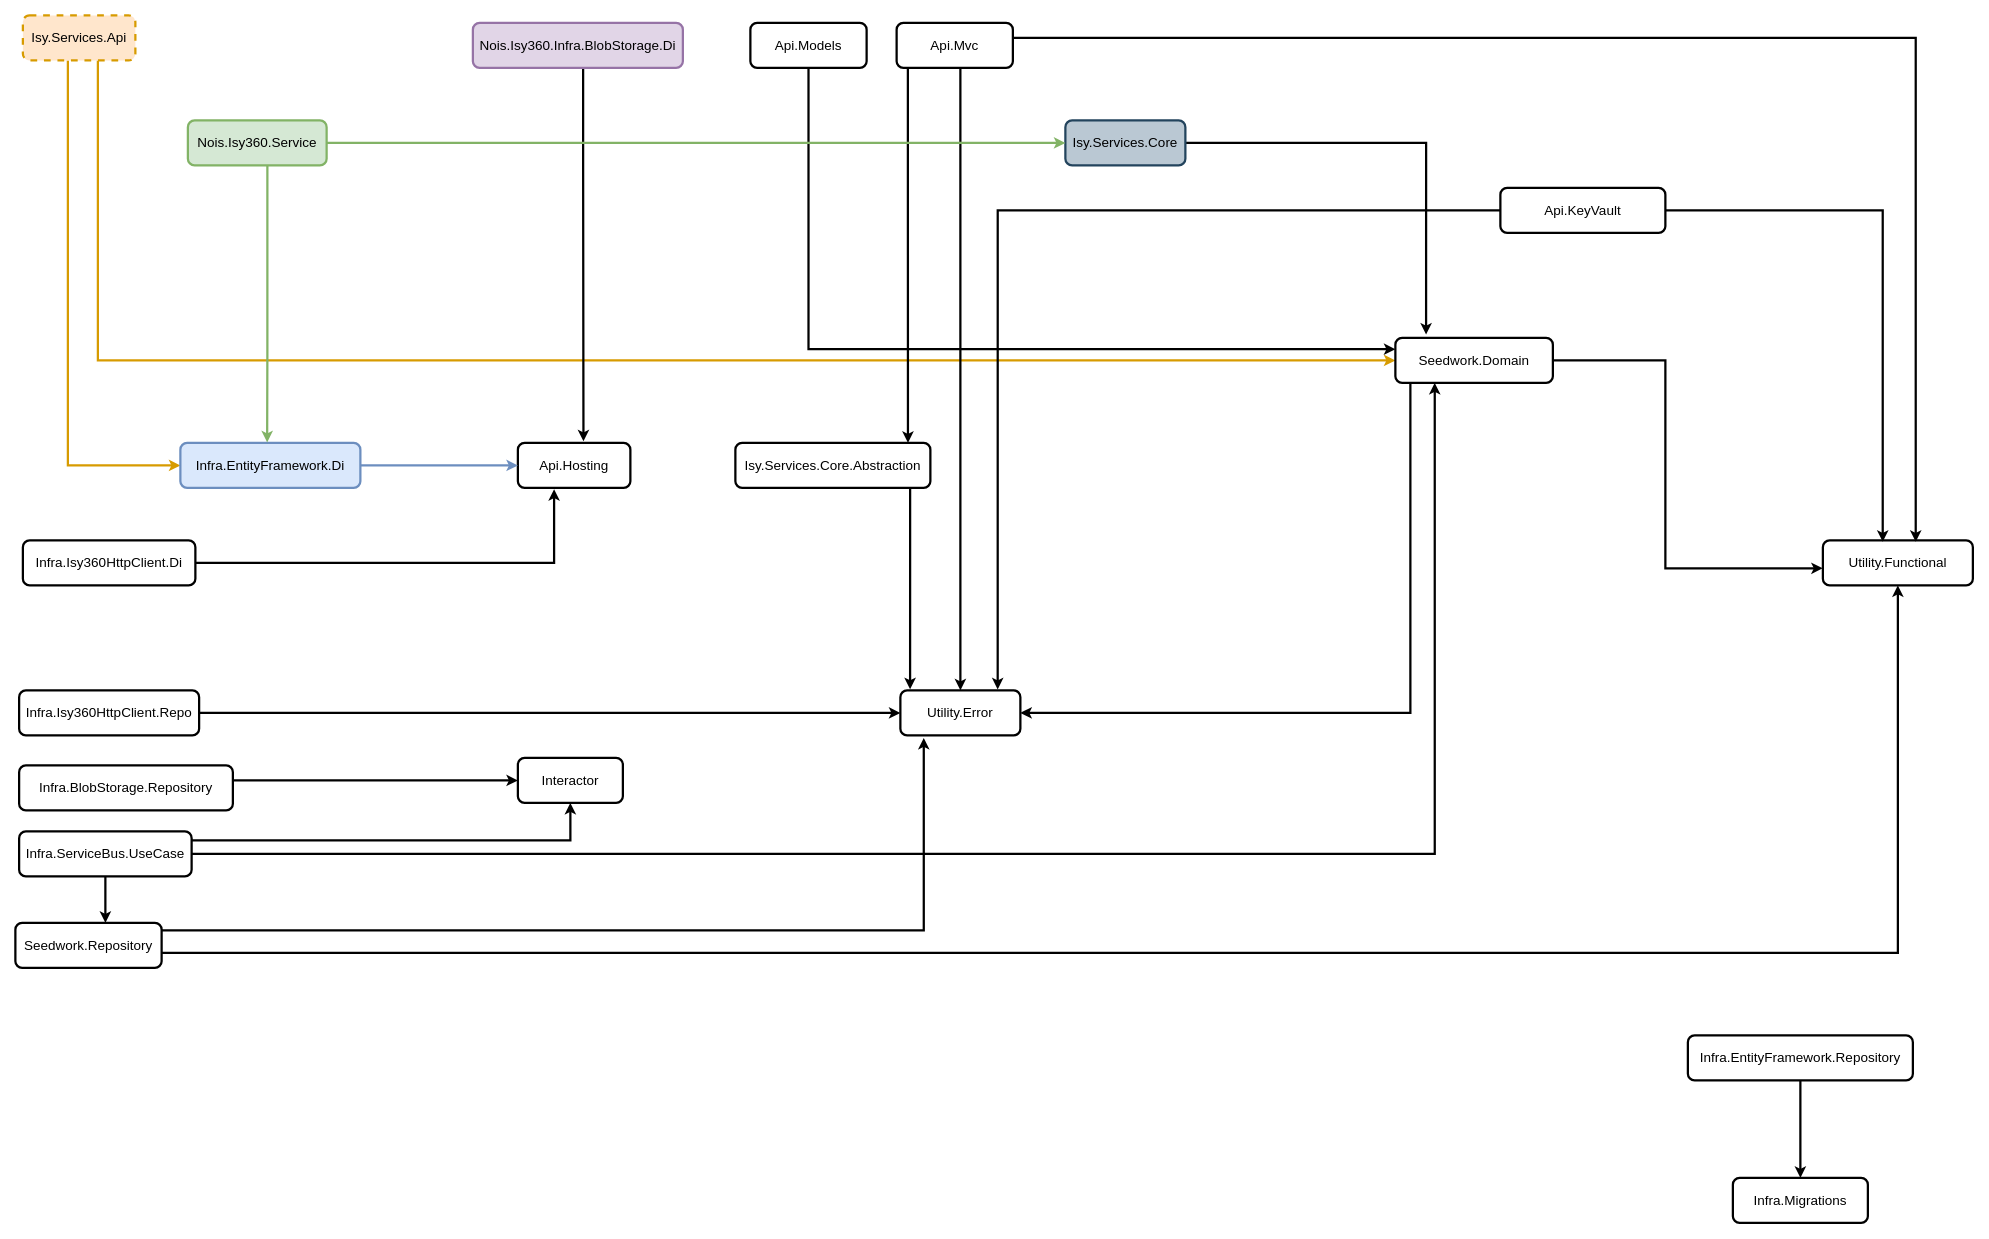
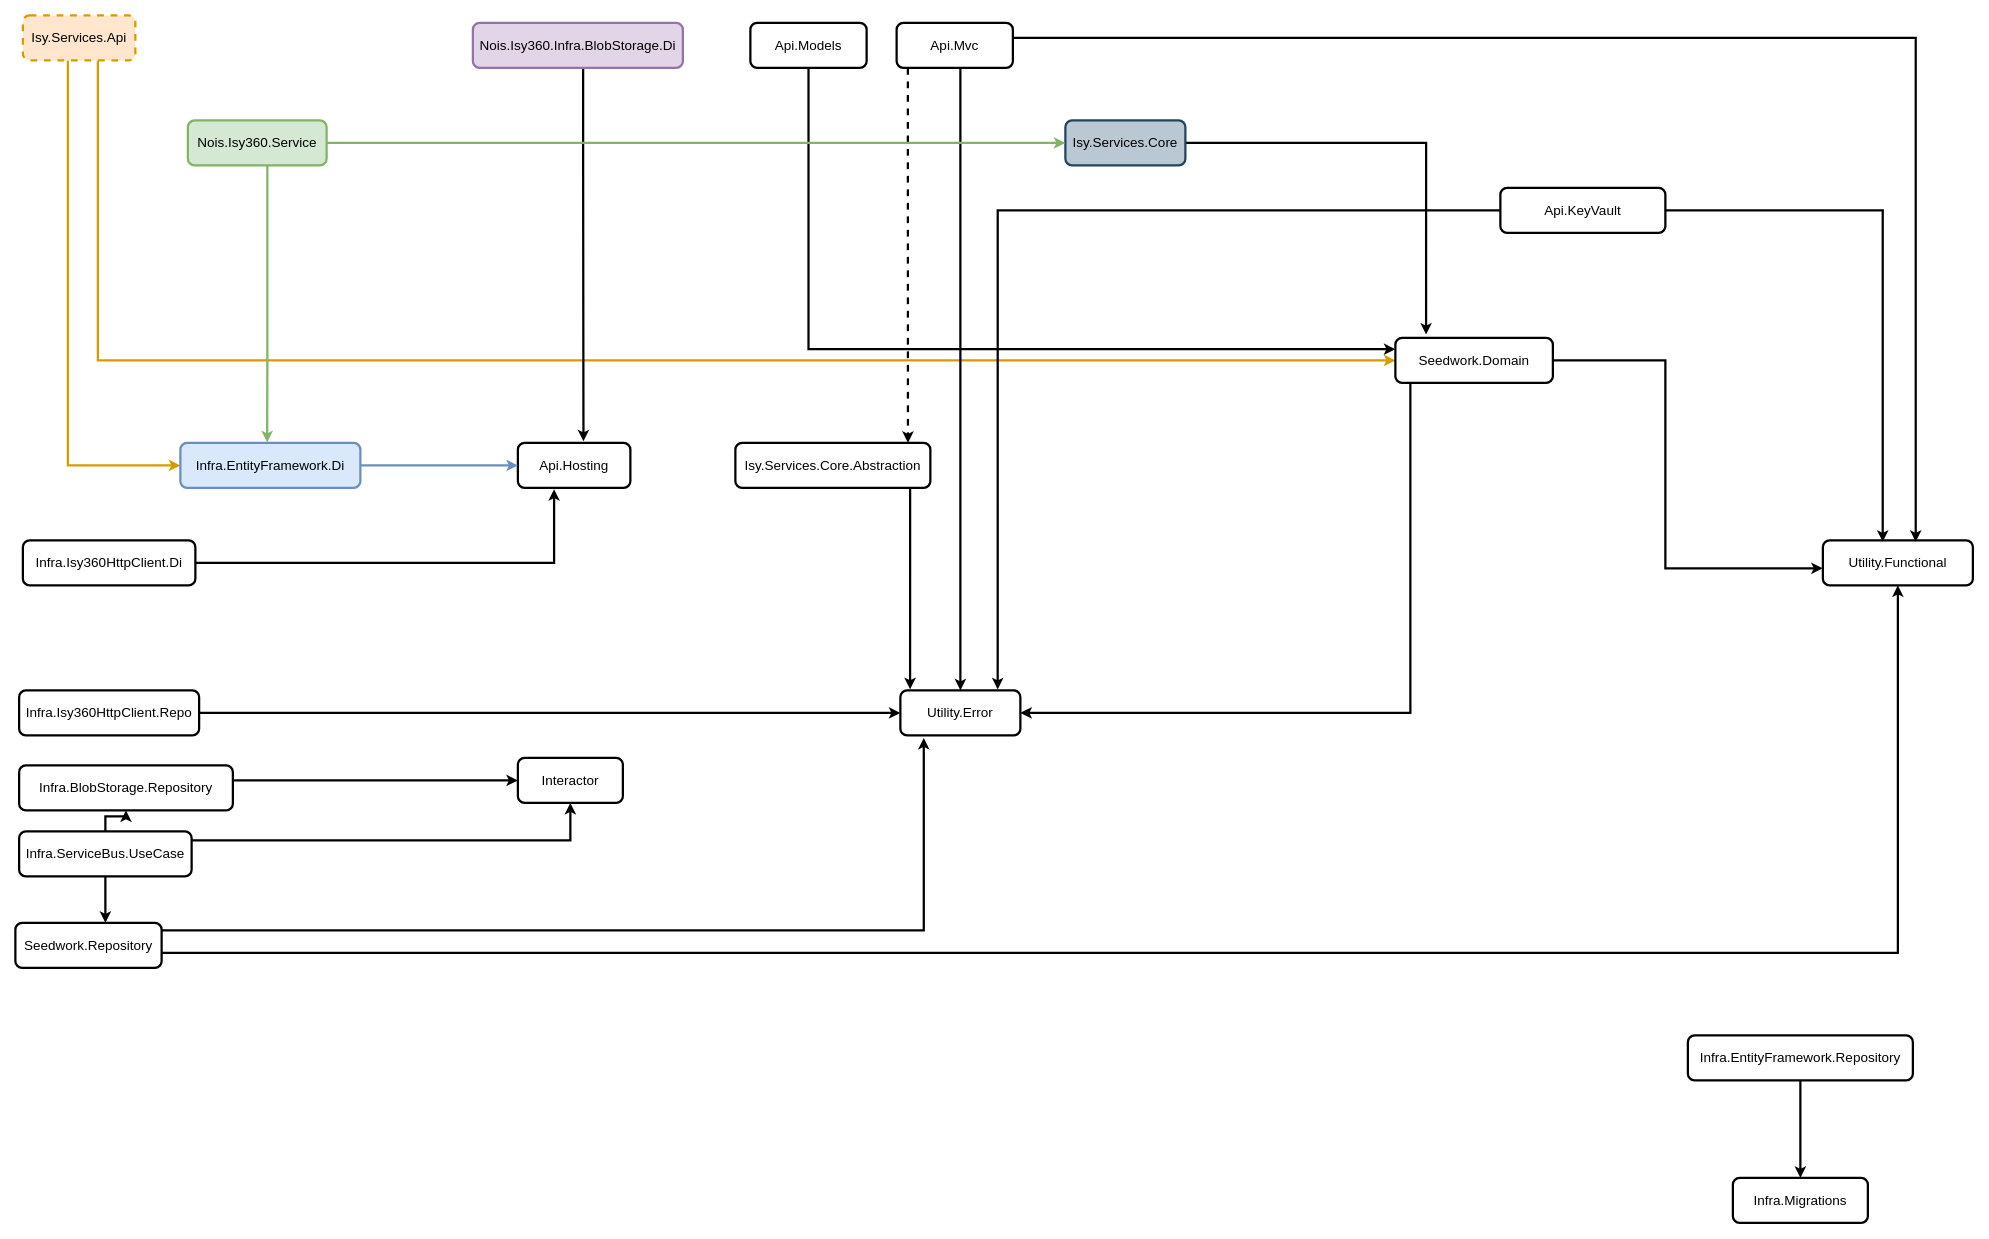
(908, 289) -> (908, 289)
(1045, 854) -> (108, 816)
